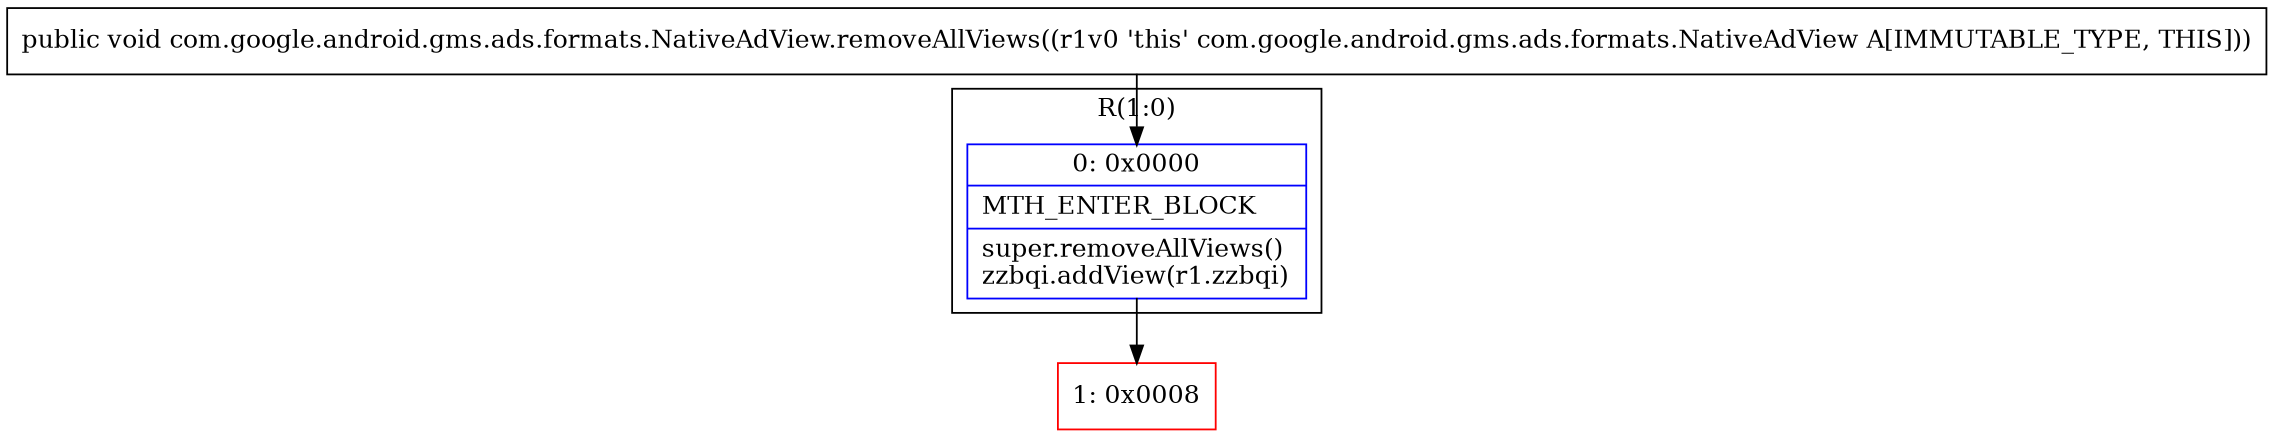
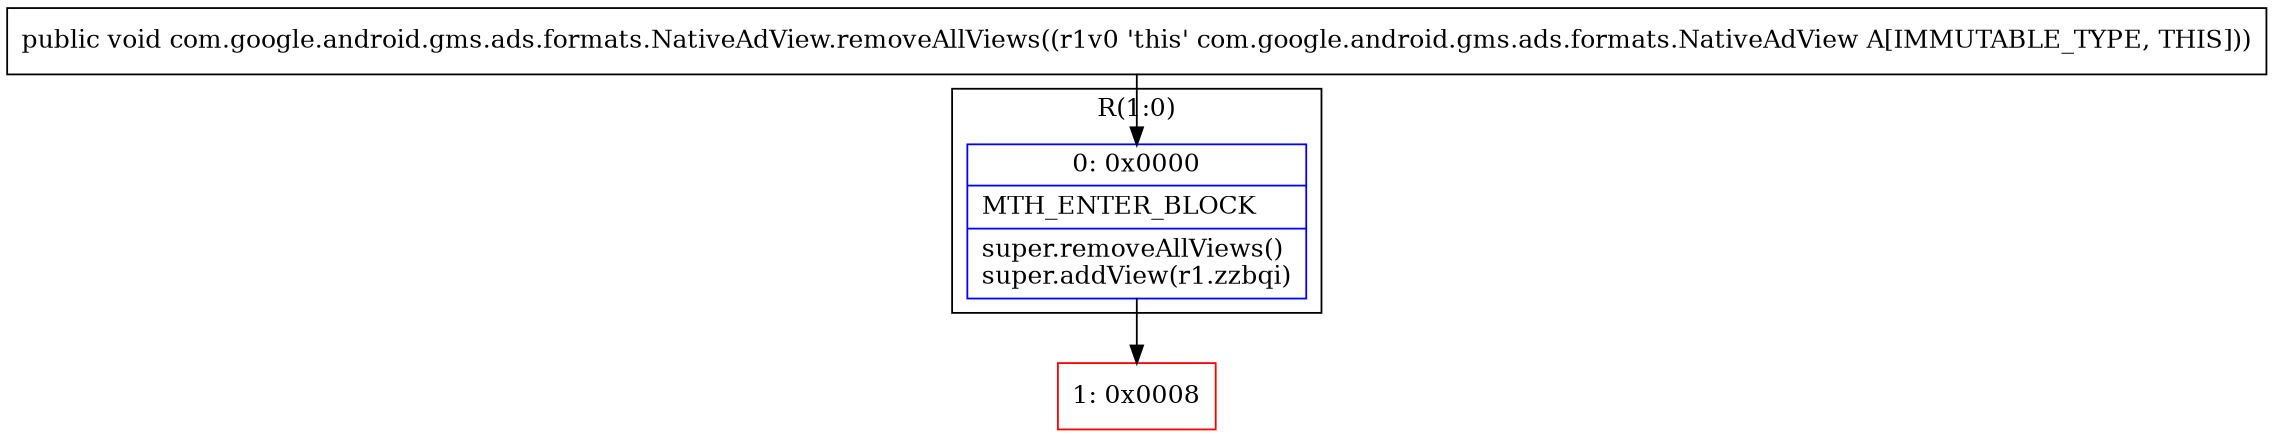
(1136, 276) -> (1137, 276)
